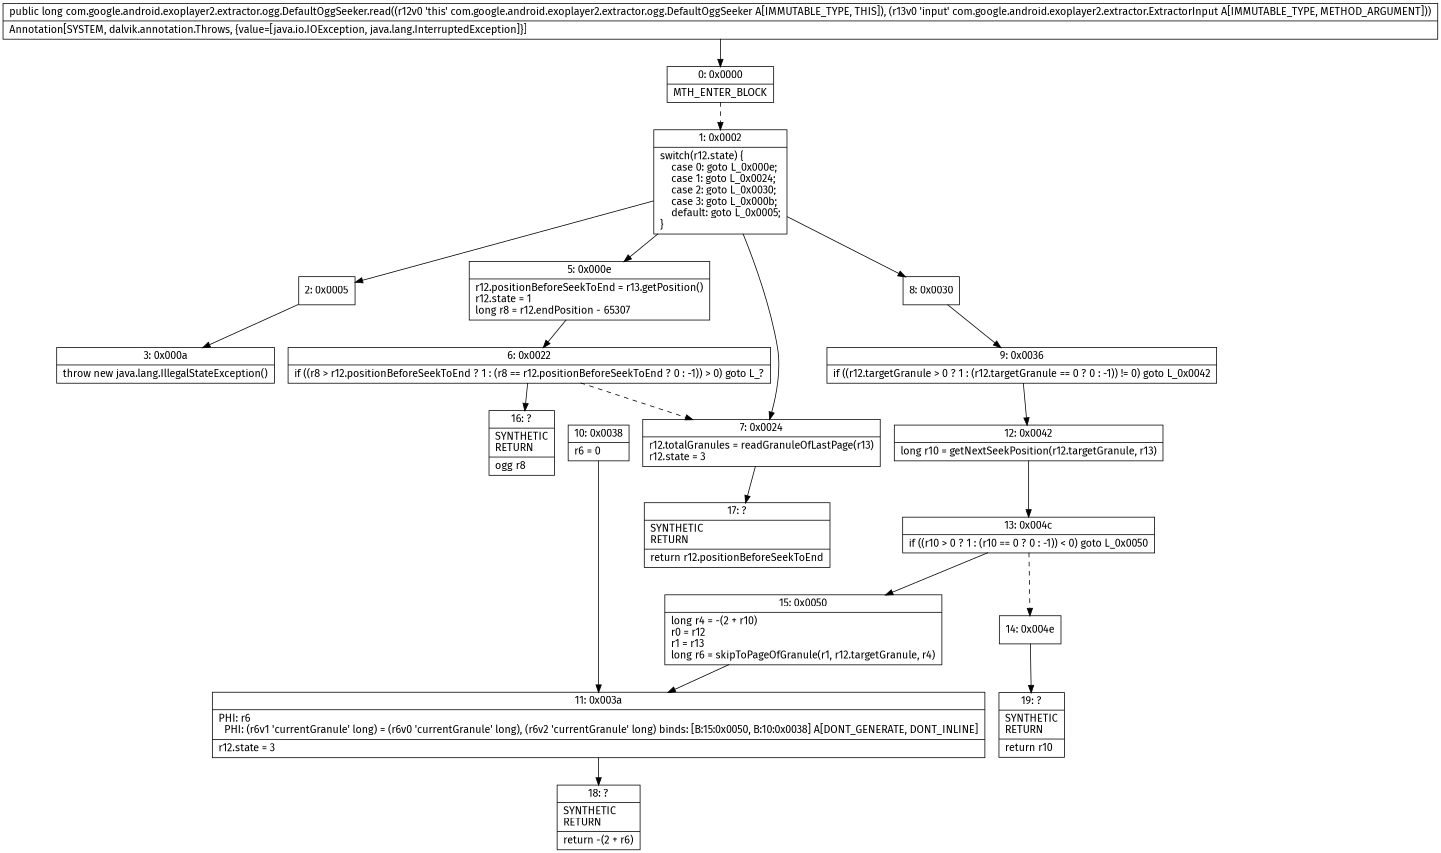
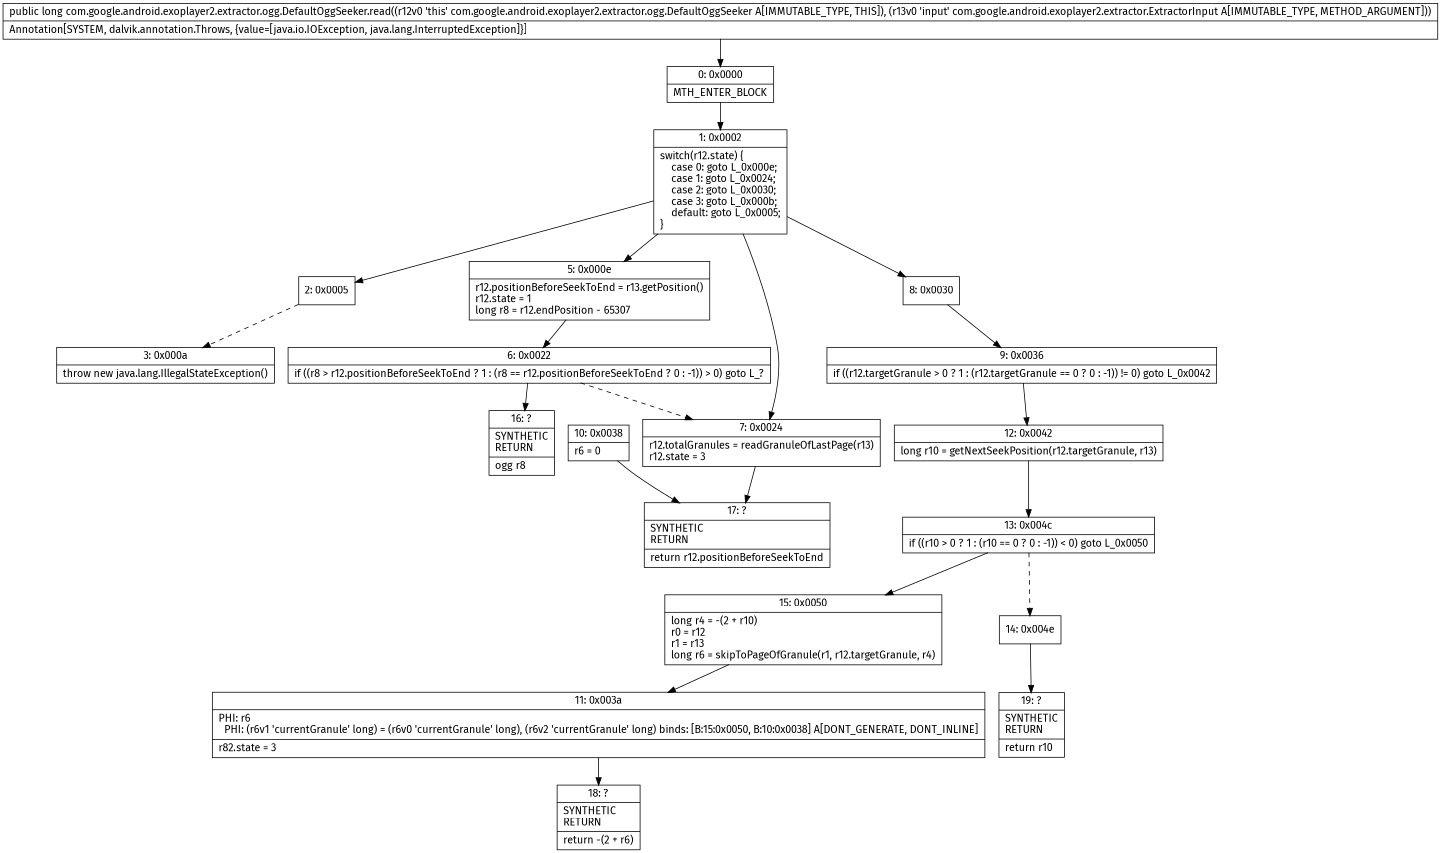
(720, 112) -> (720, 112)
(254, 325) -> (254, 325)
(599, 573) -> (644, 481)
(247, 748) -> (247, 748)
